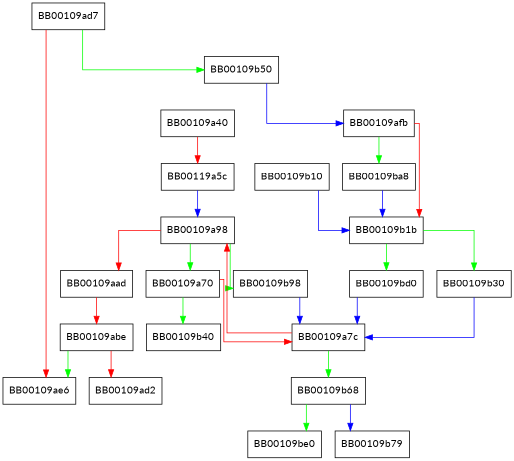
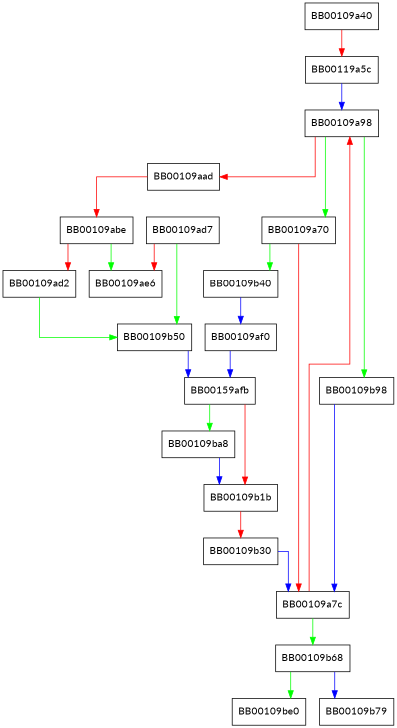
(379, 123) -> (220, 391)
(292, 177) -> none
(465, 230) -> (241, 521)
(386, 284) -> none
none -> (55, 337)
none -> (241, 337)
